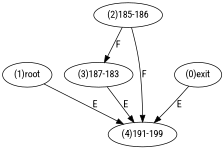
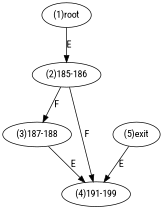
(99, 75) -> (37, 134)
(198, 75) -> (137, 134)
(81, 102) -> (67, 41)
